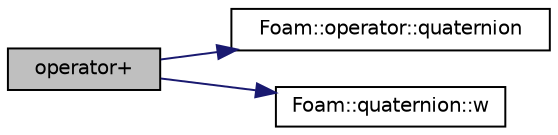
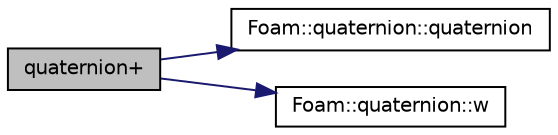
(391, 30) -> (391, 30)
(84, 69) -> (84, 69)
